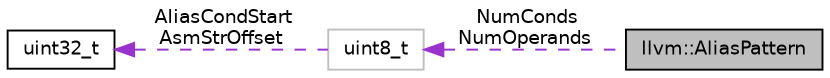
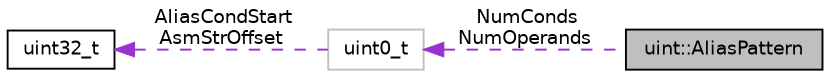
(376, 50) -> (376, 50)
(724, 50) -> (724, 50)
